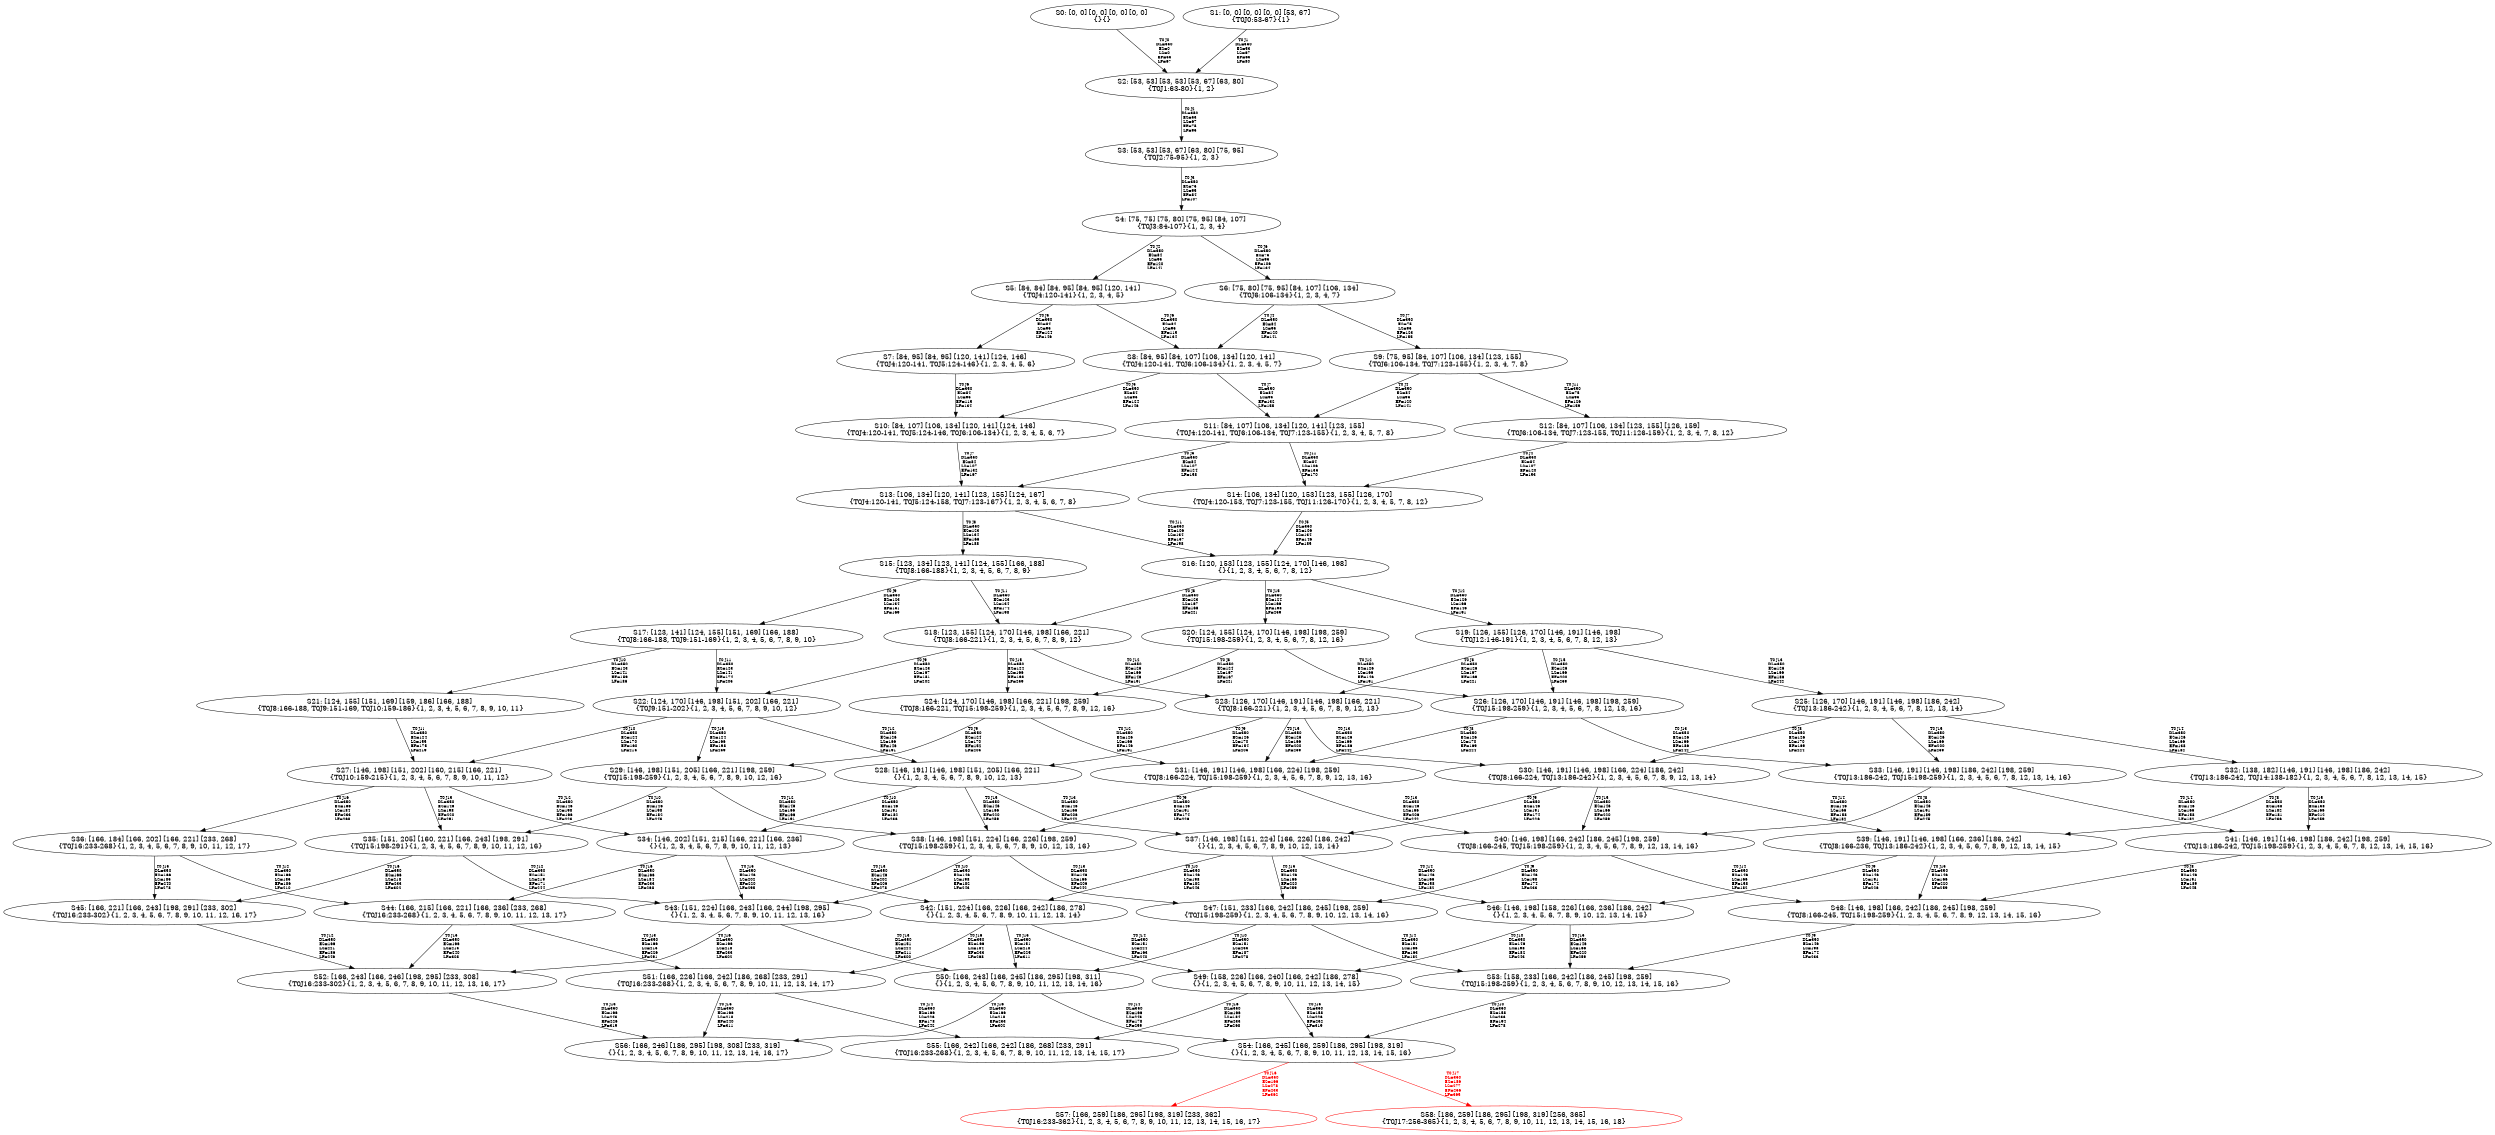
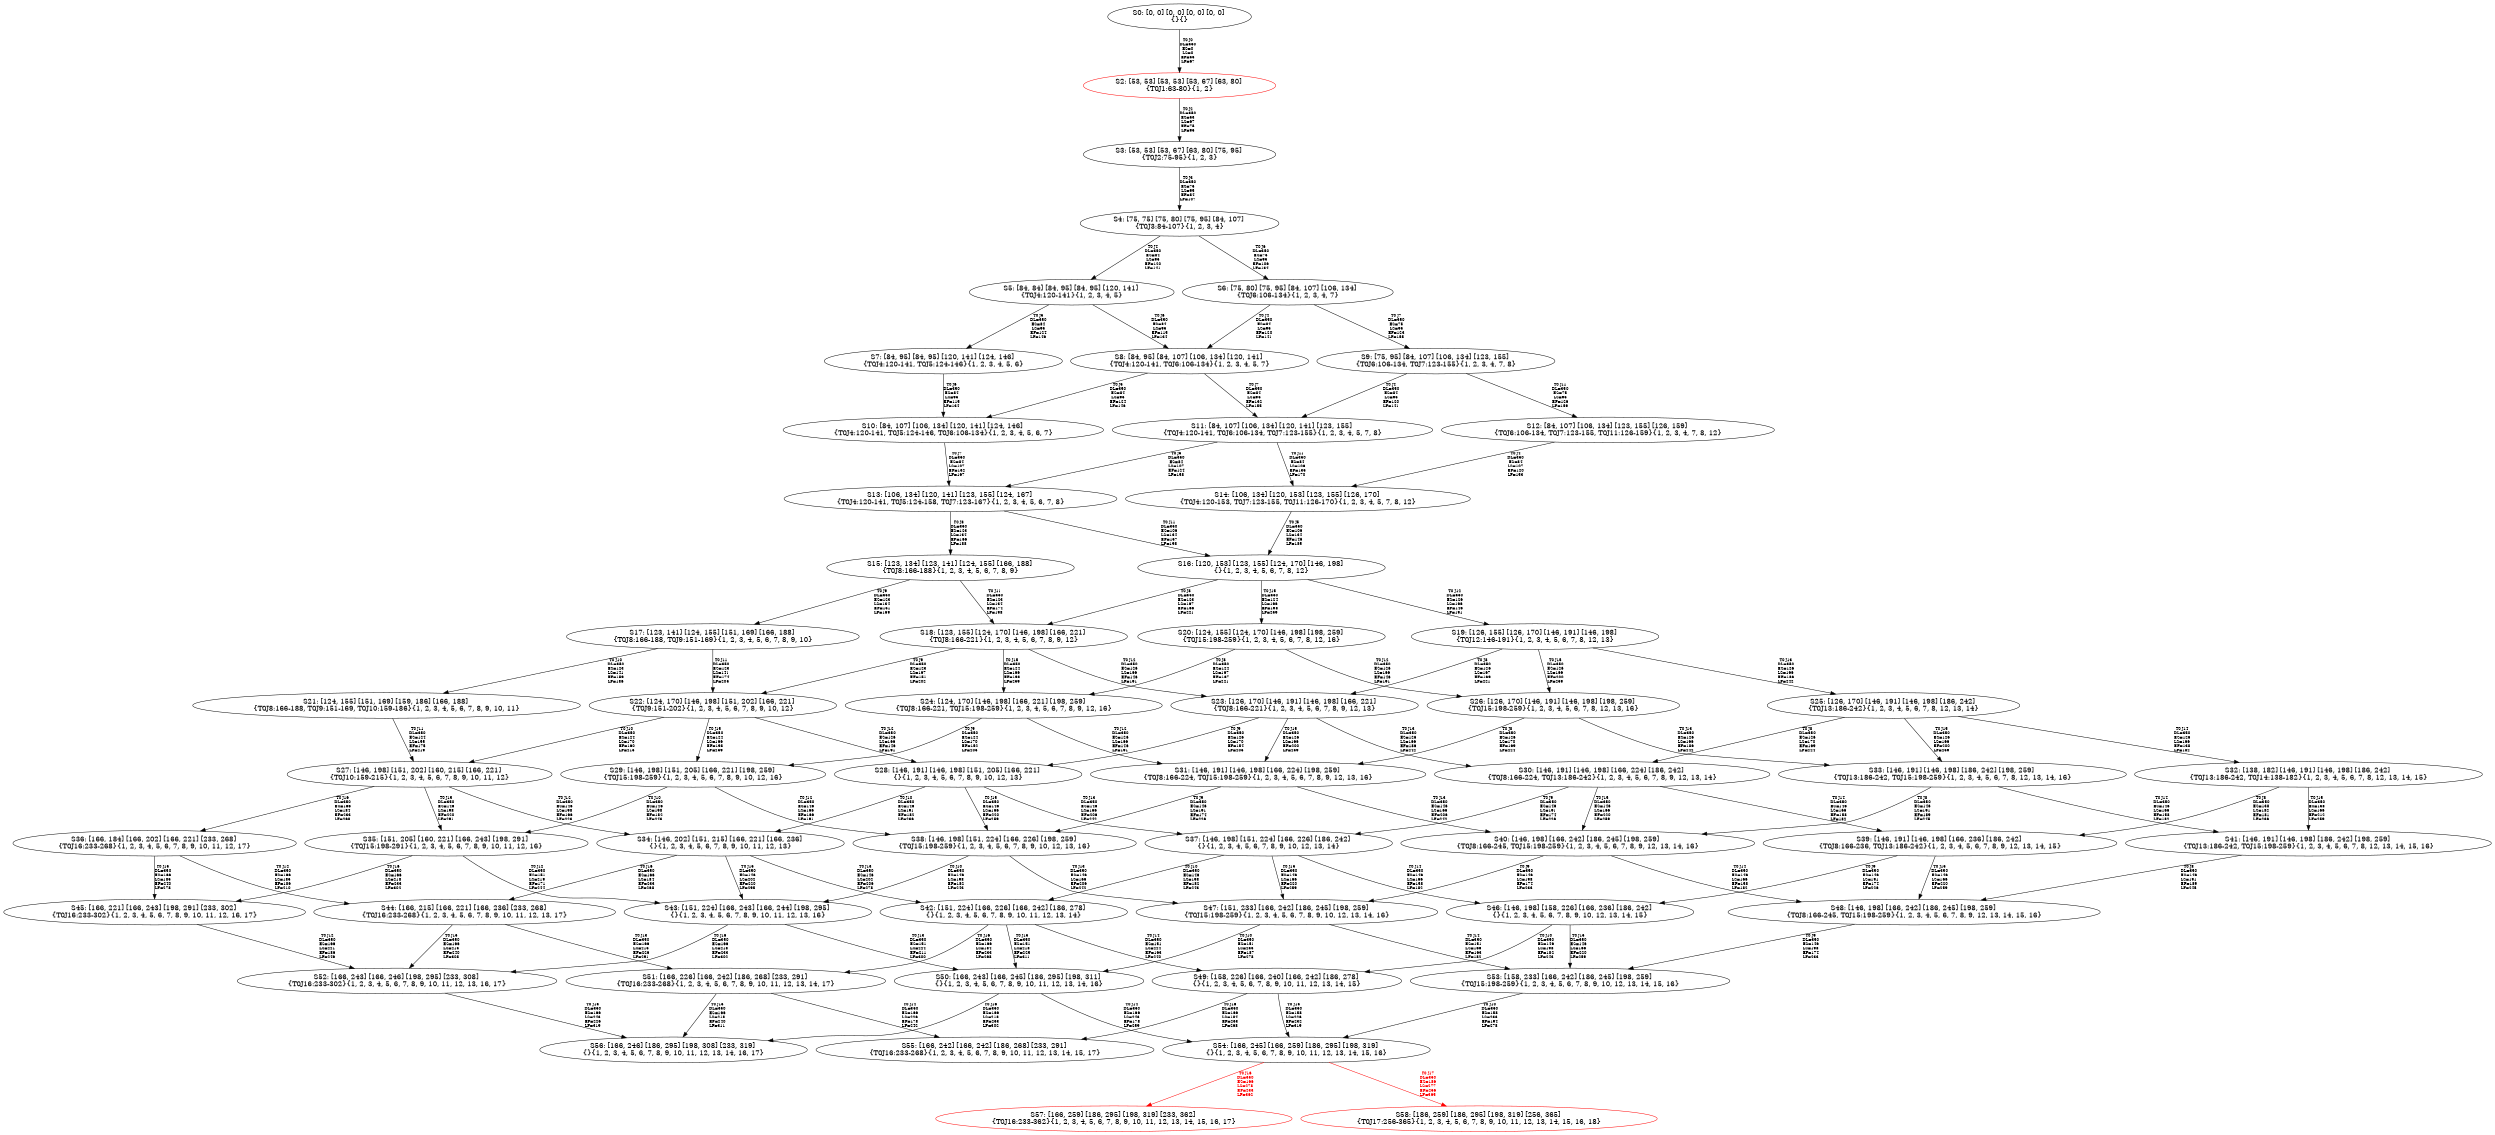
(1261, 17) -> none
(1181, 86) -> (1180, 86)
